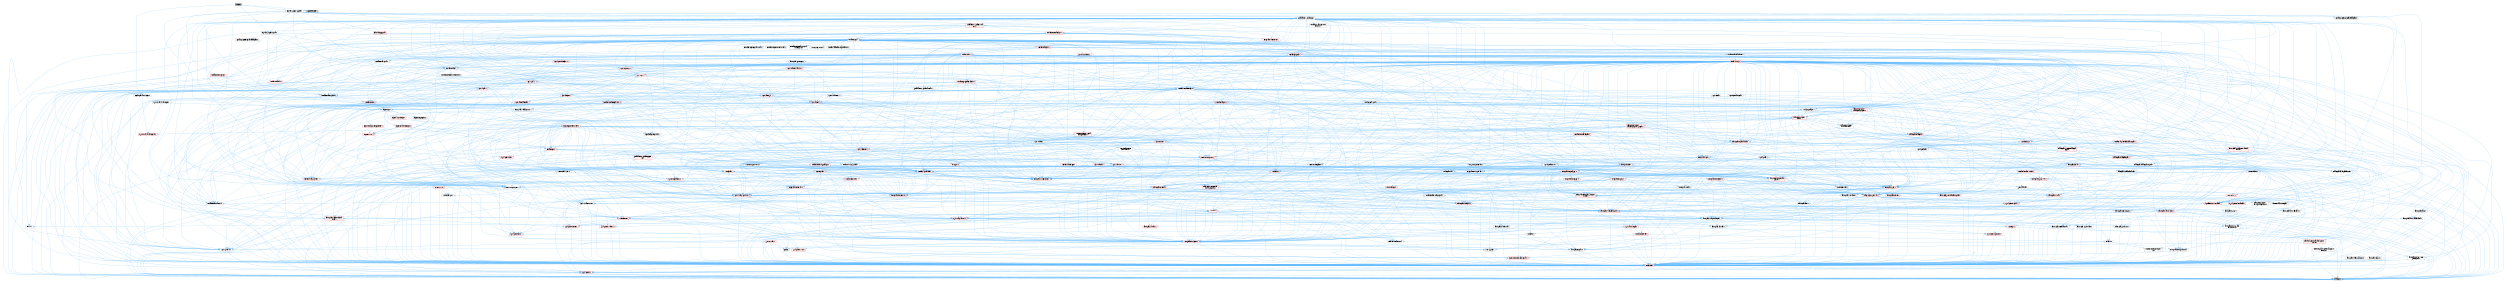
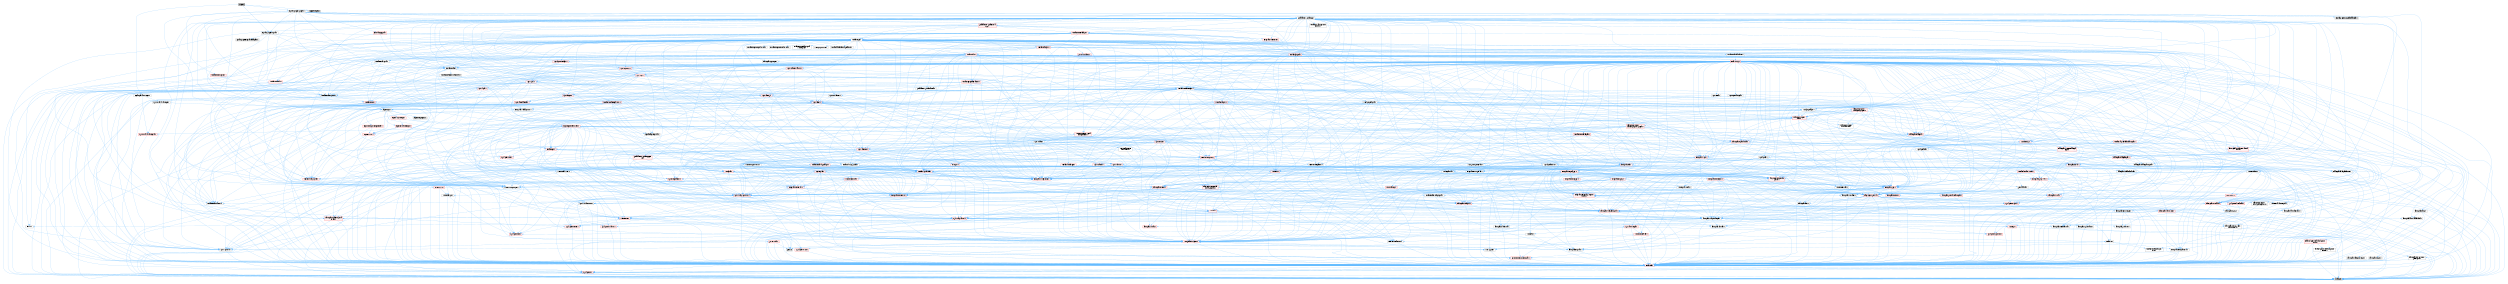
(2213, 204) -> (2213, 204)
